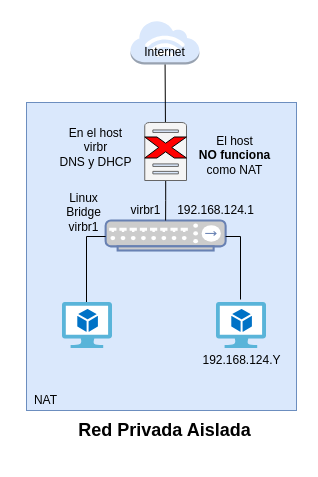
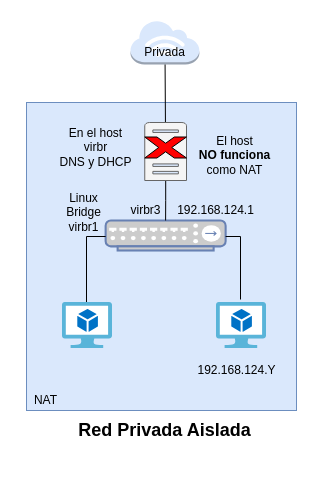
(165, 53) -> (165, 53)
(146, 211) -> (146, 211)
(242, 361) -> (237, 371)
